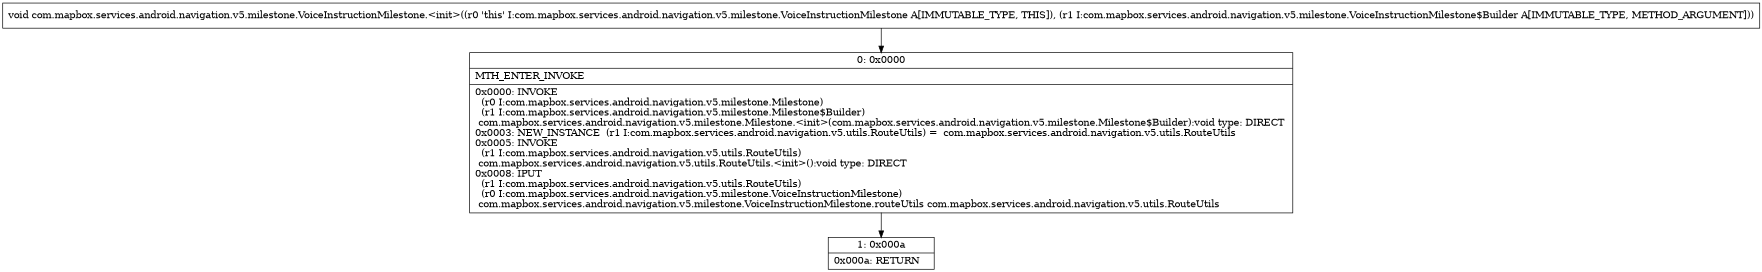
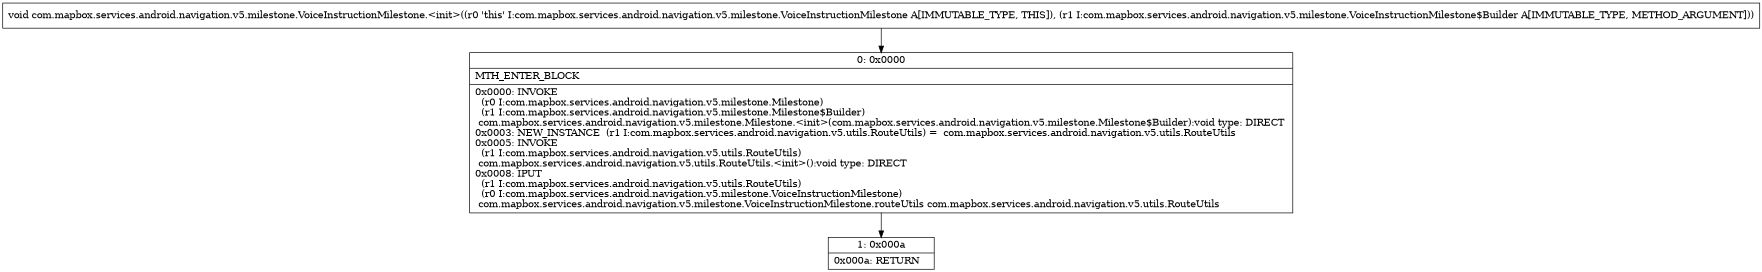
(530, 76) -> (527, 76)
